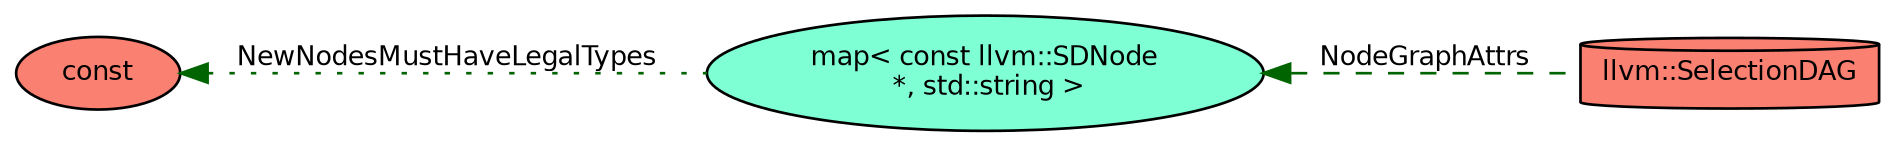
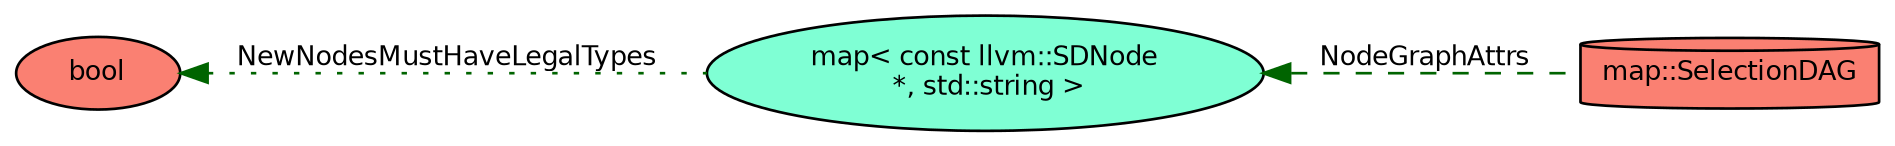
(98, 73) -> (98, 73)
(1730, 73) -> (1730, 73)
